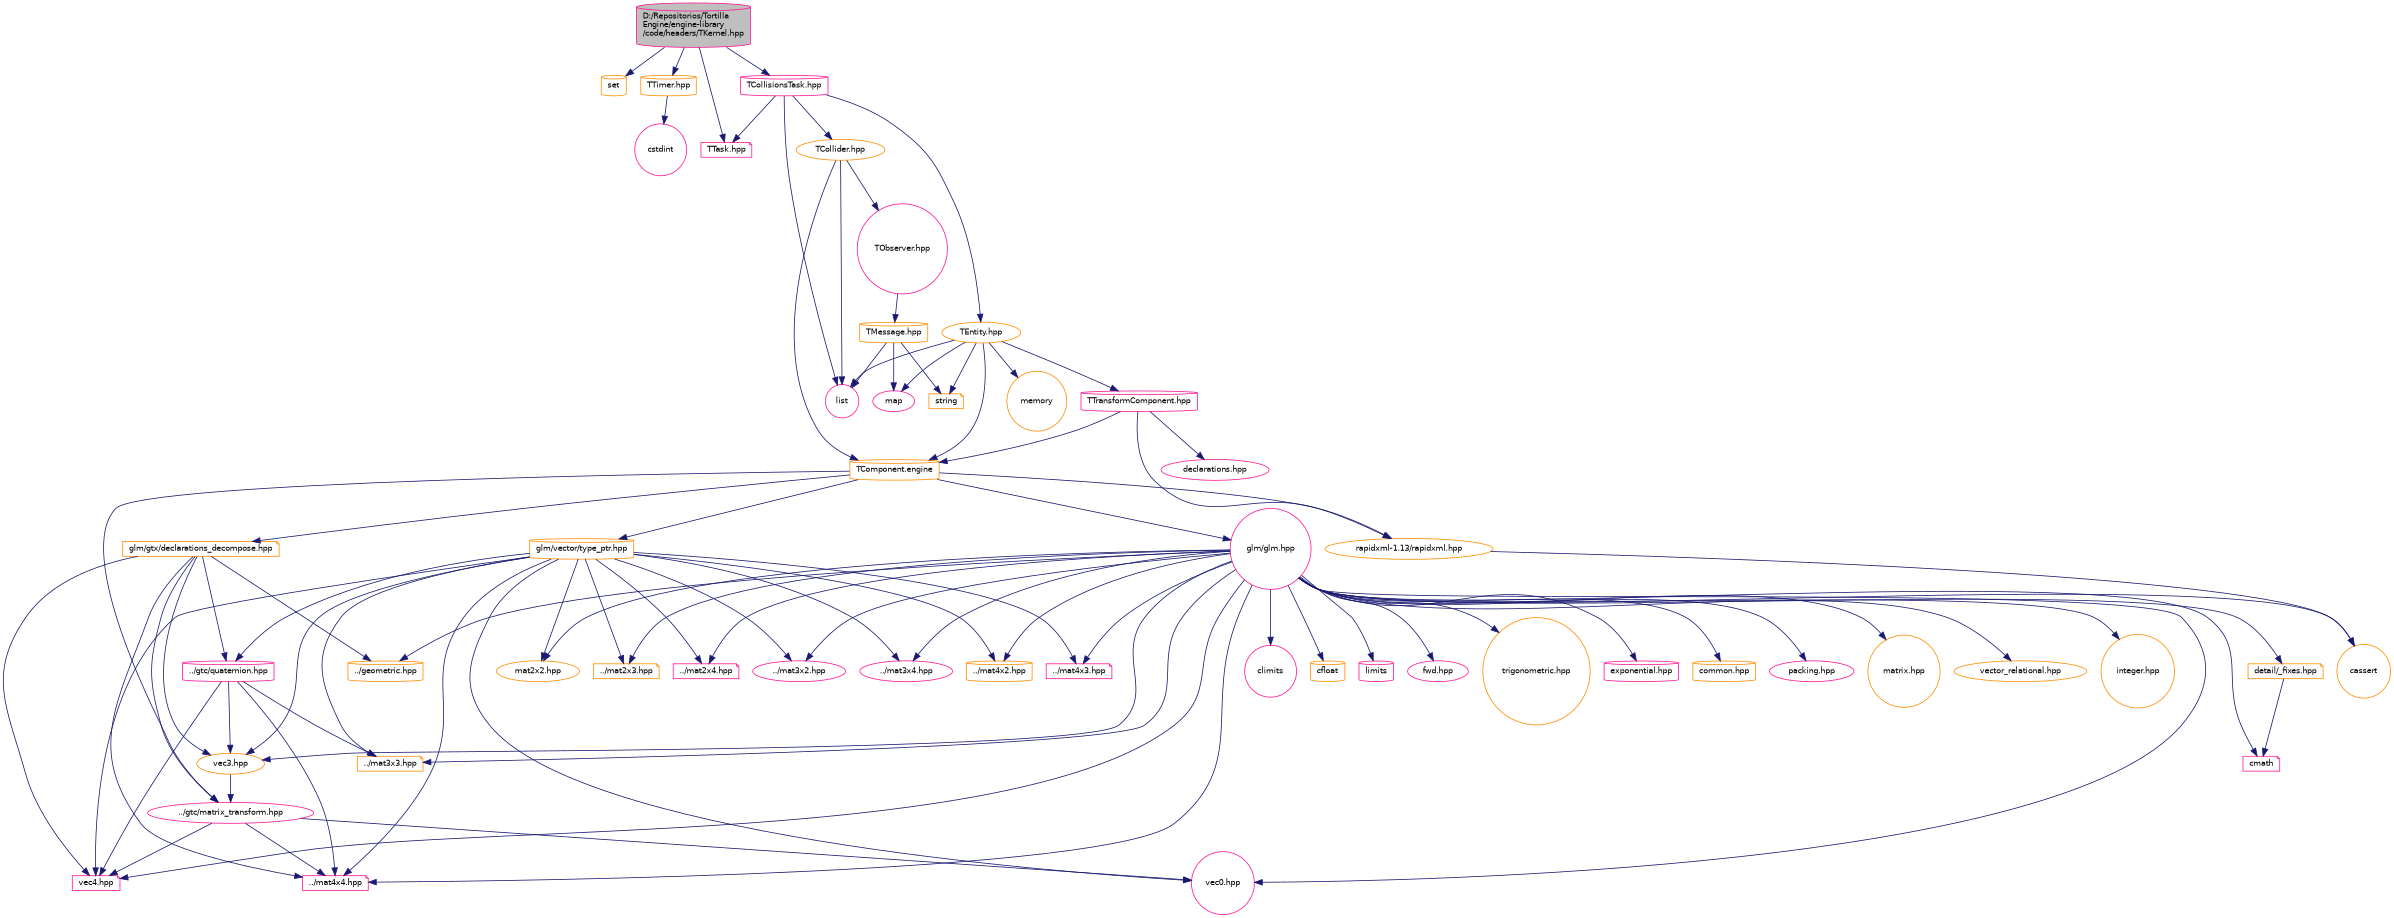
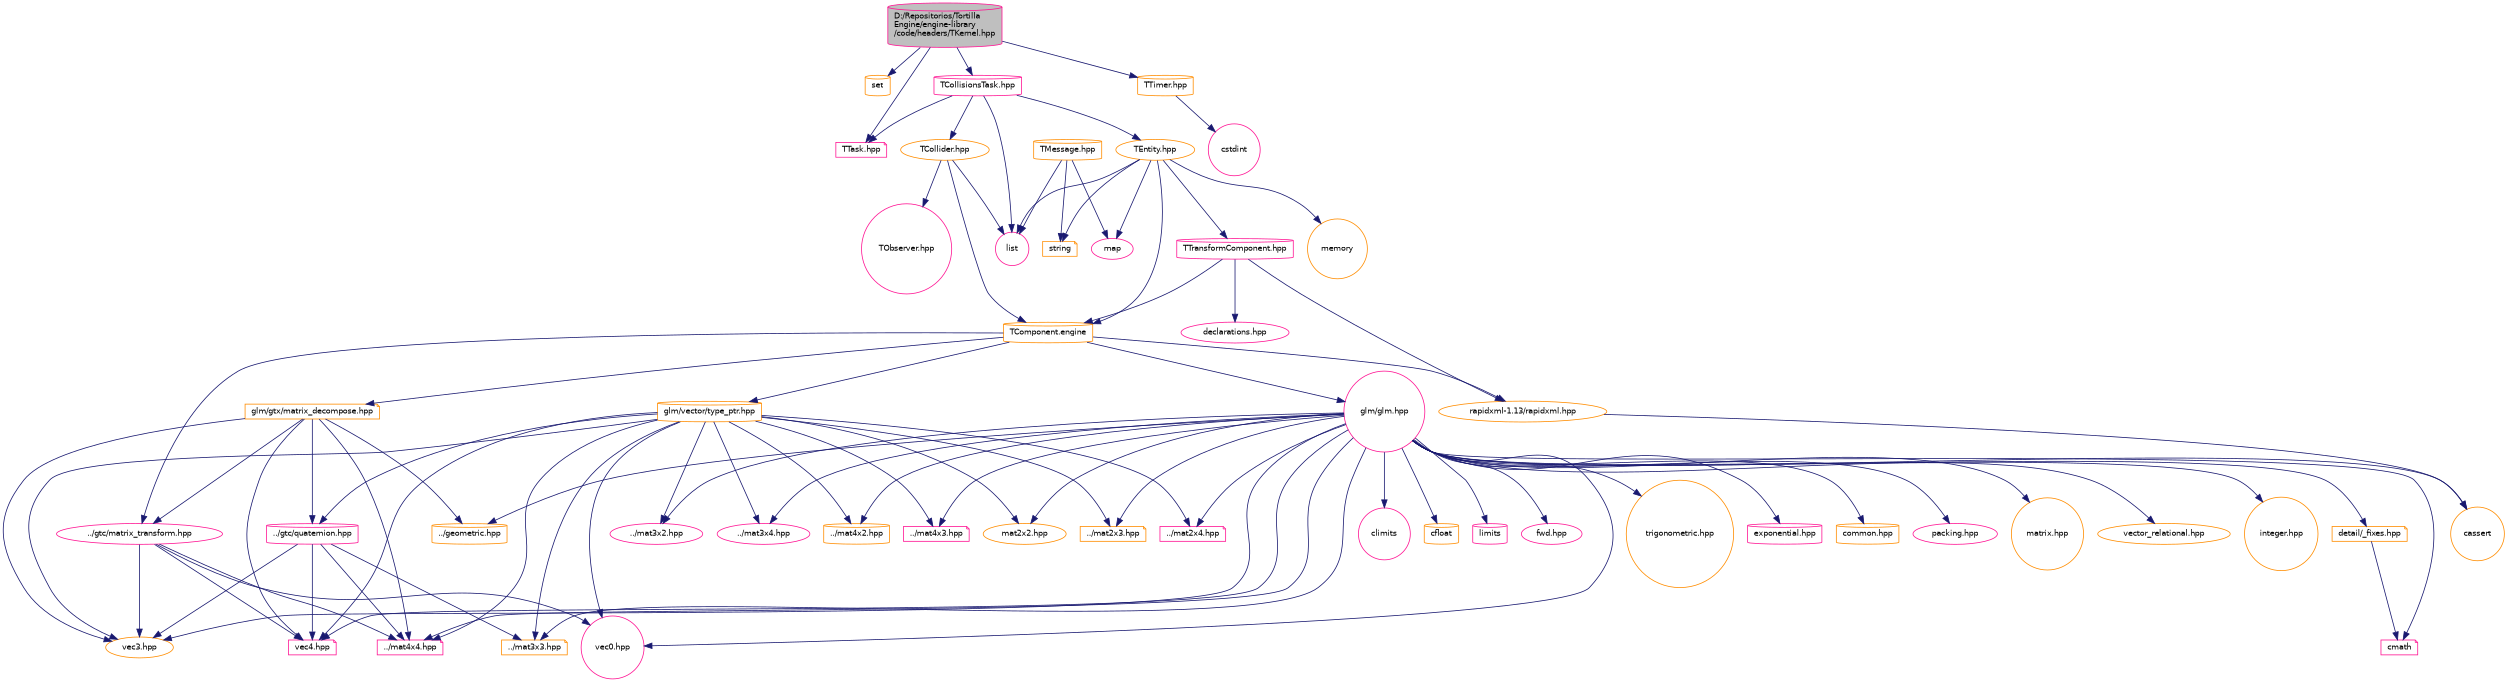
(897, 304) -> none
(201, 549) -> (312, 412)
(231, 784) -> (140, 587)
